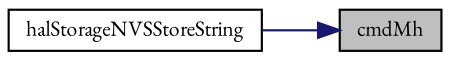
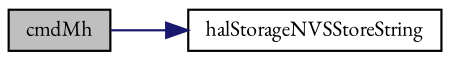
(290, 30) -> (138, 30)
